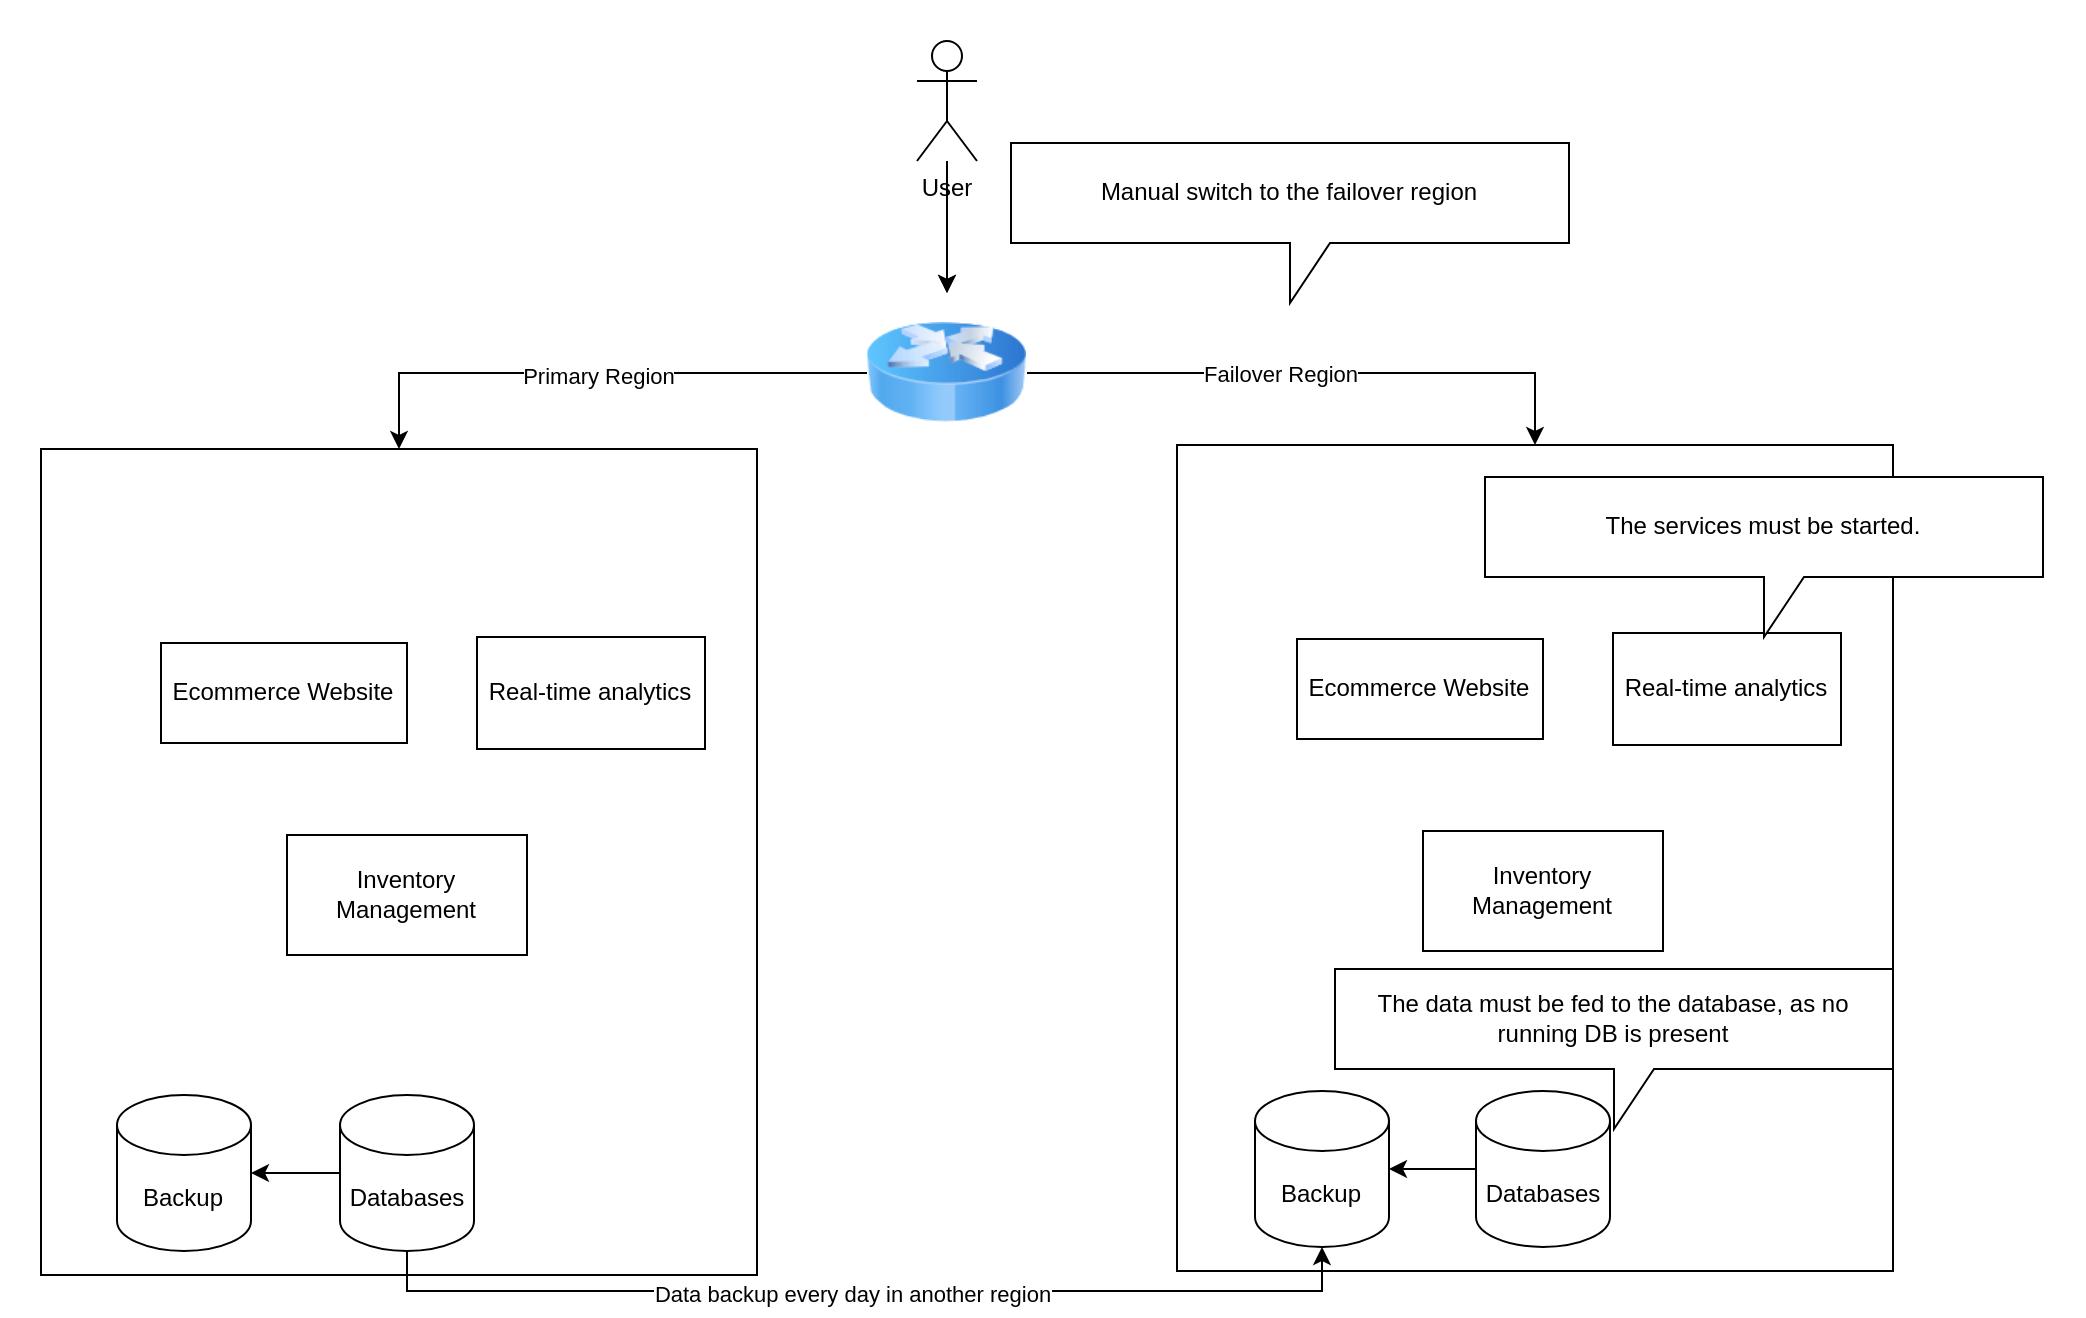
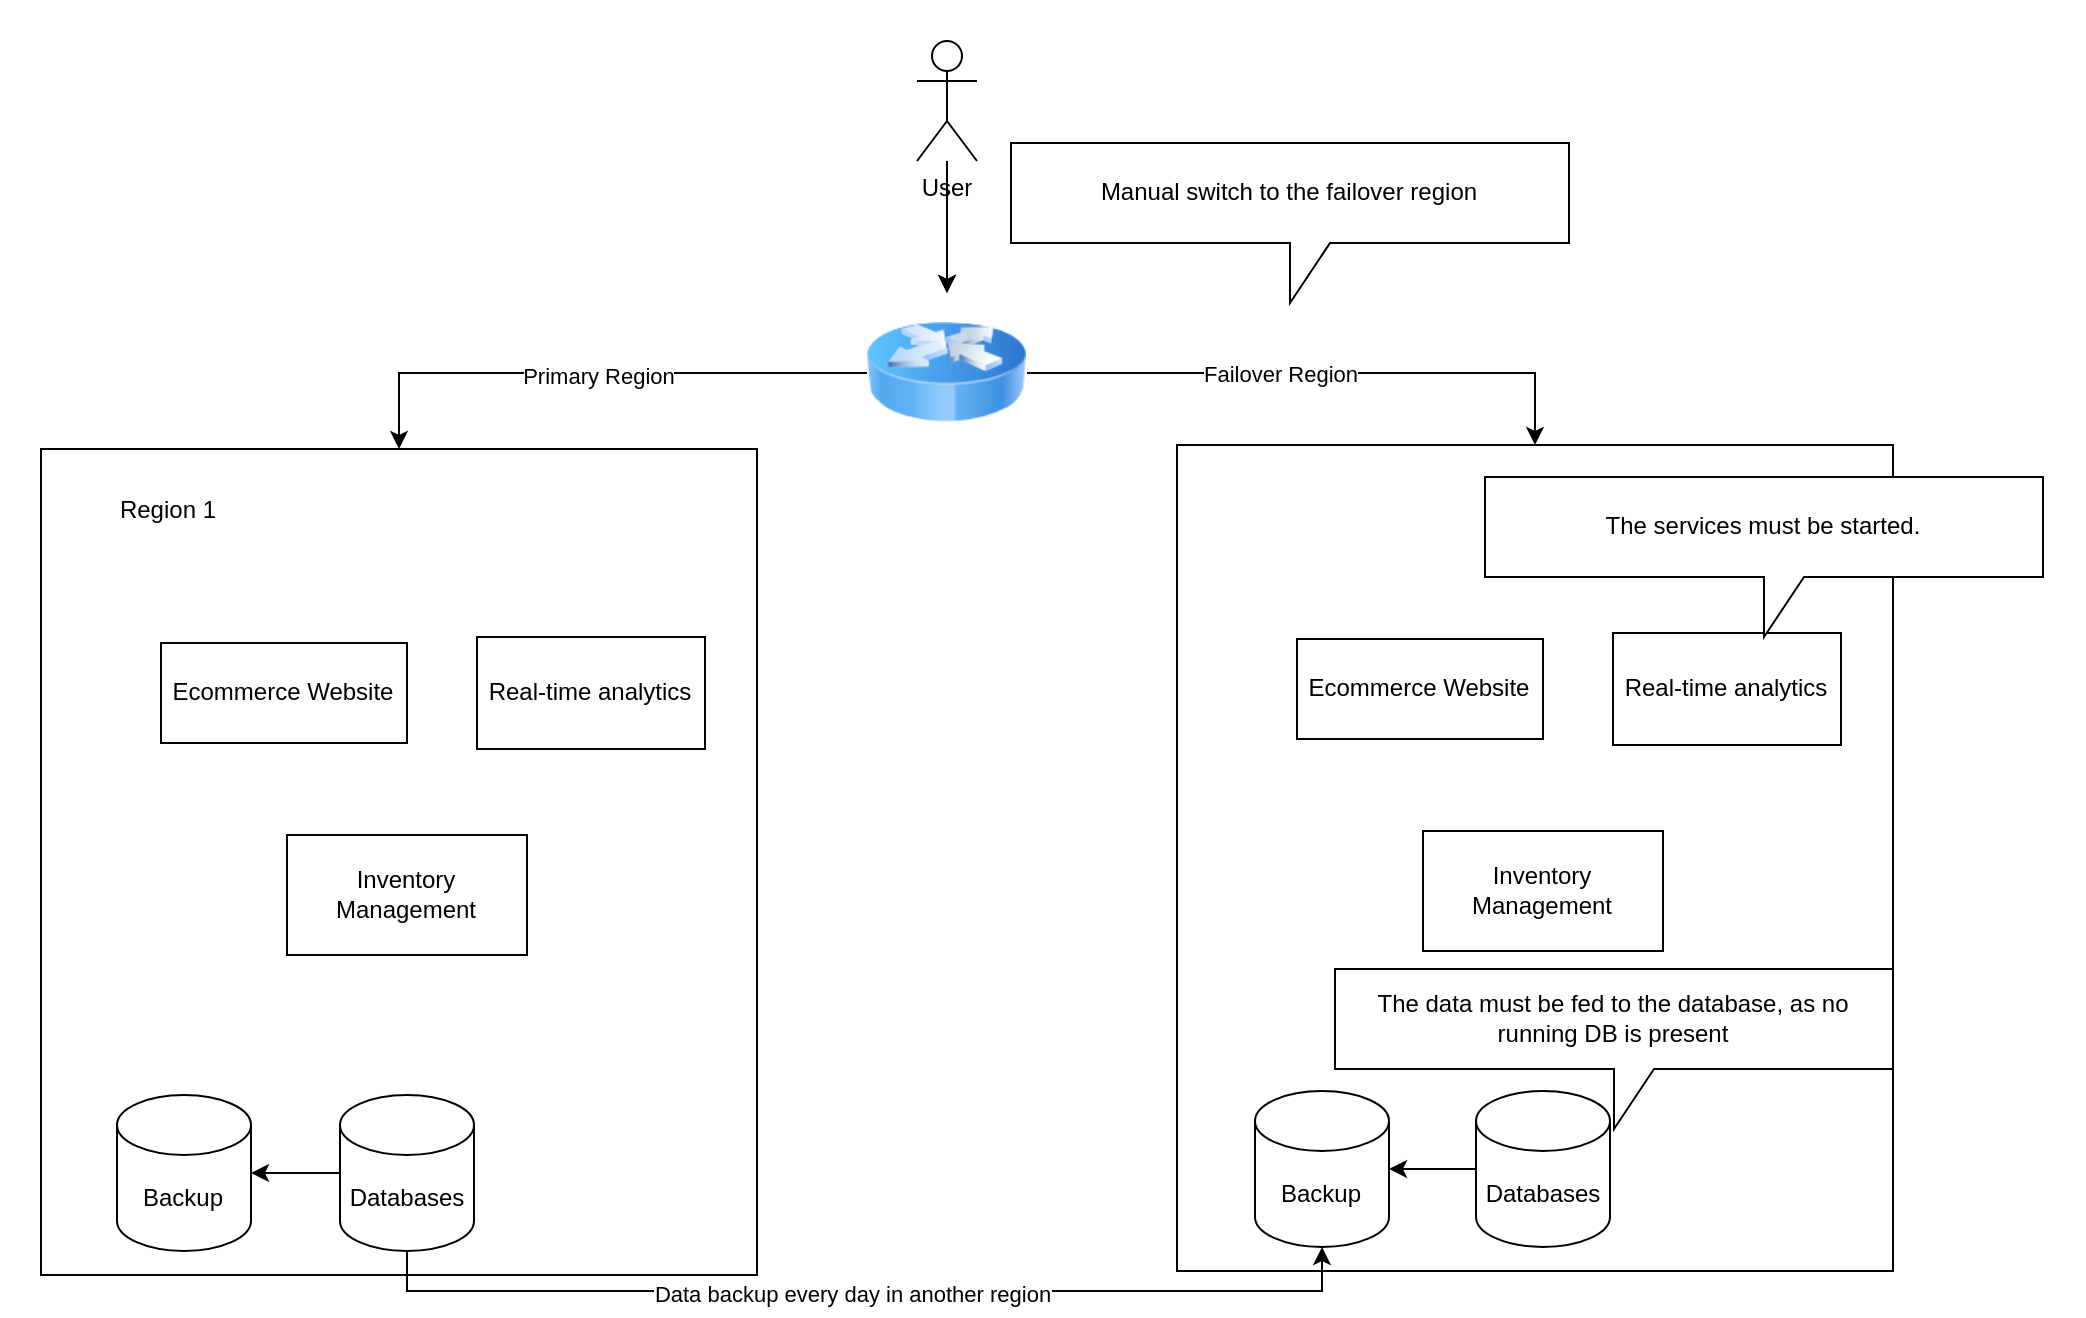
none -> (169, 511)
